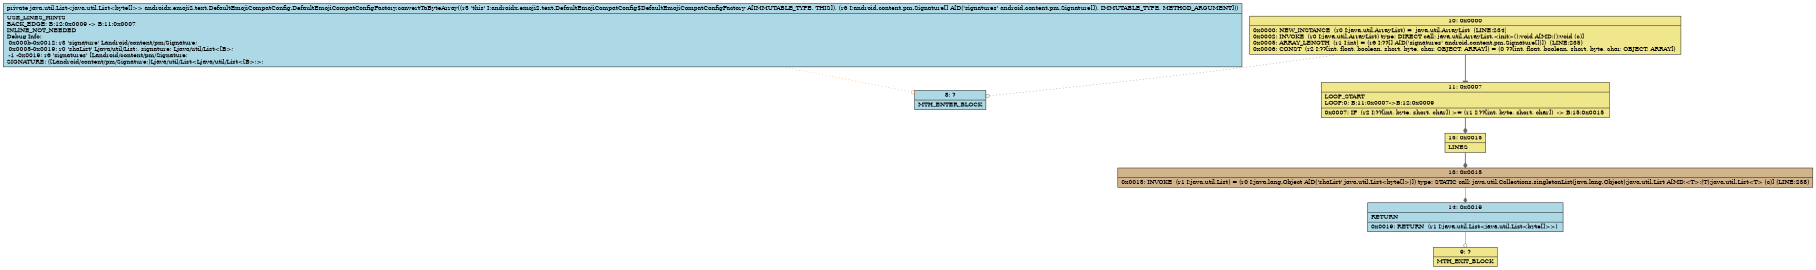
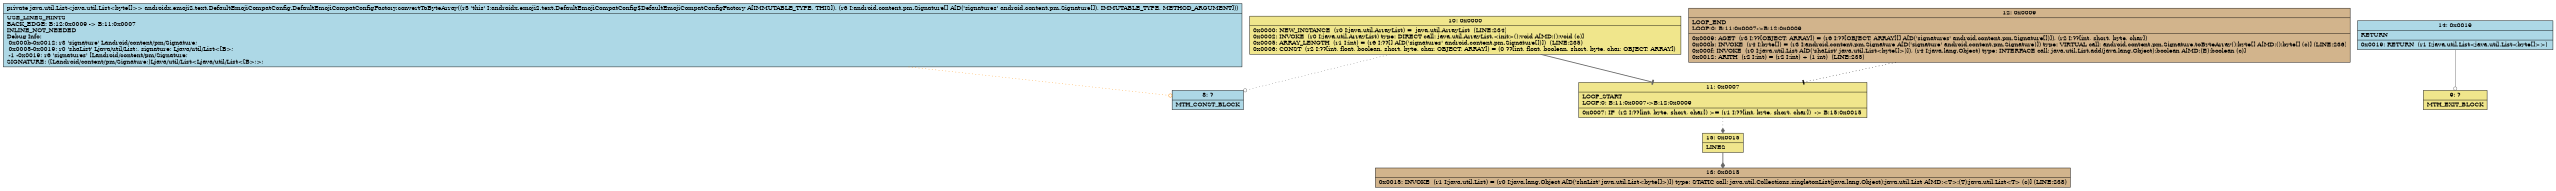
none -> (2019, 35)
(950, 105) -> (1208, 105)
(1465, 123) -> (1723, 123)
(1465, 193) -> none
